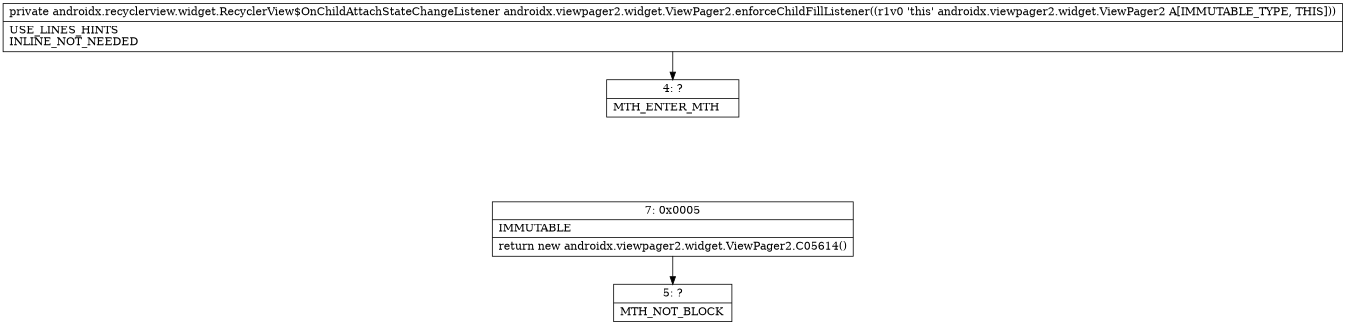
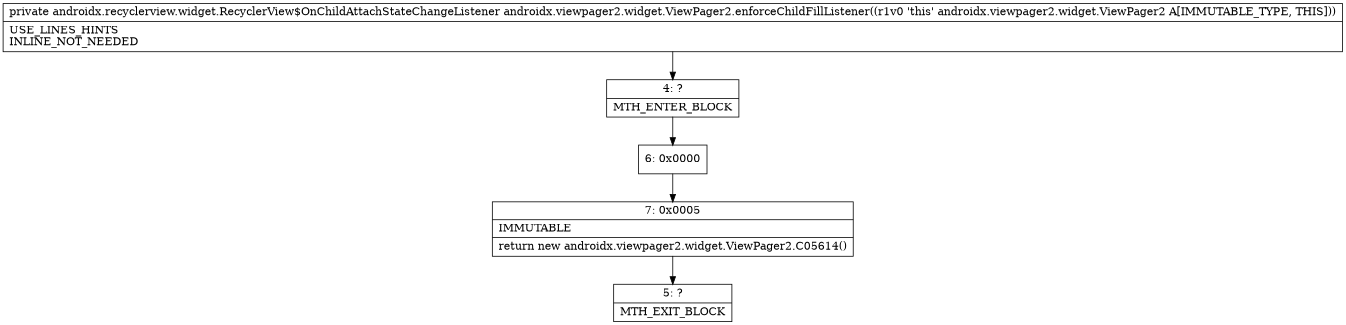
(666, 107) -> (673, 107)
none -> (673, 159)
(672, 312) -> (673, 312)
